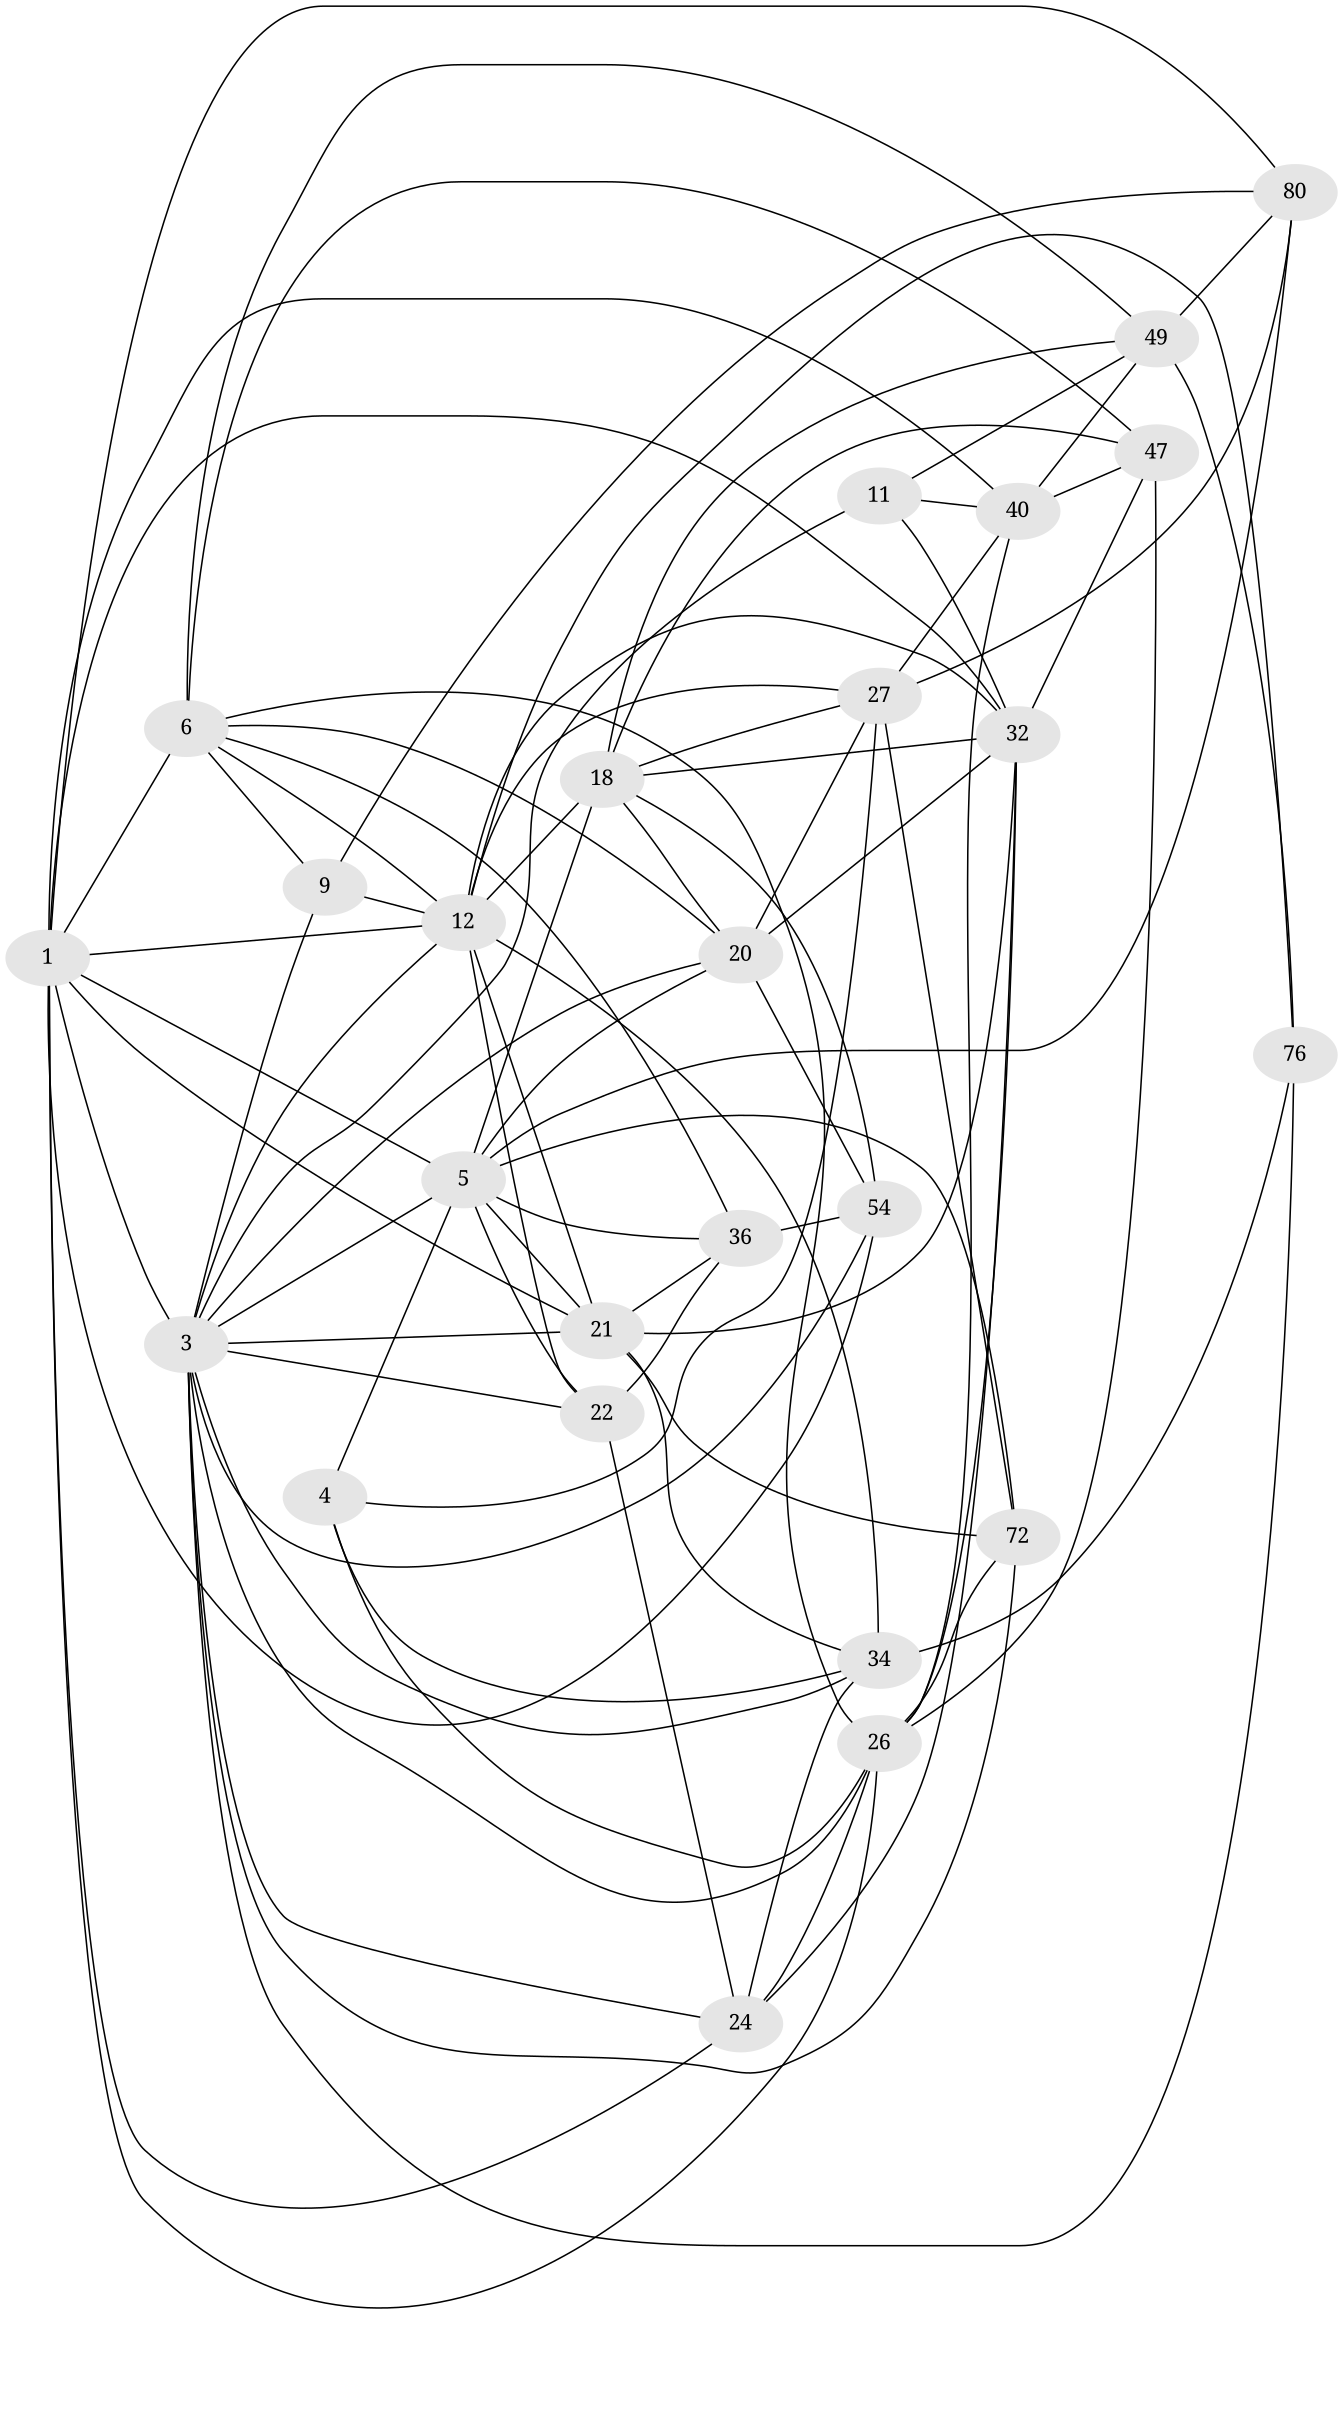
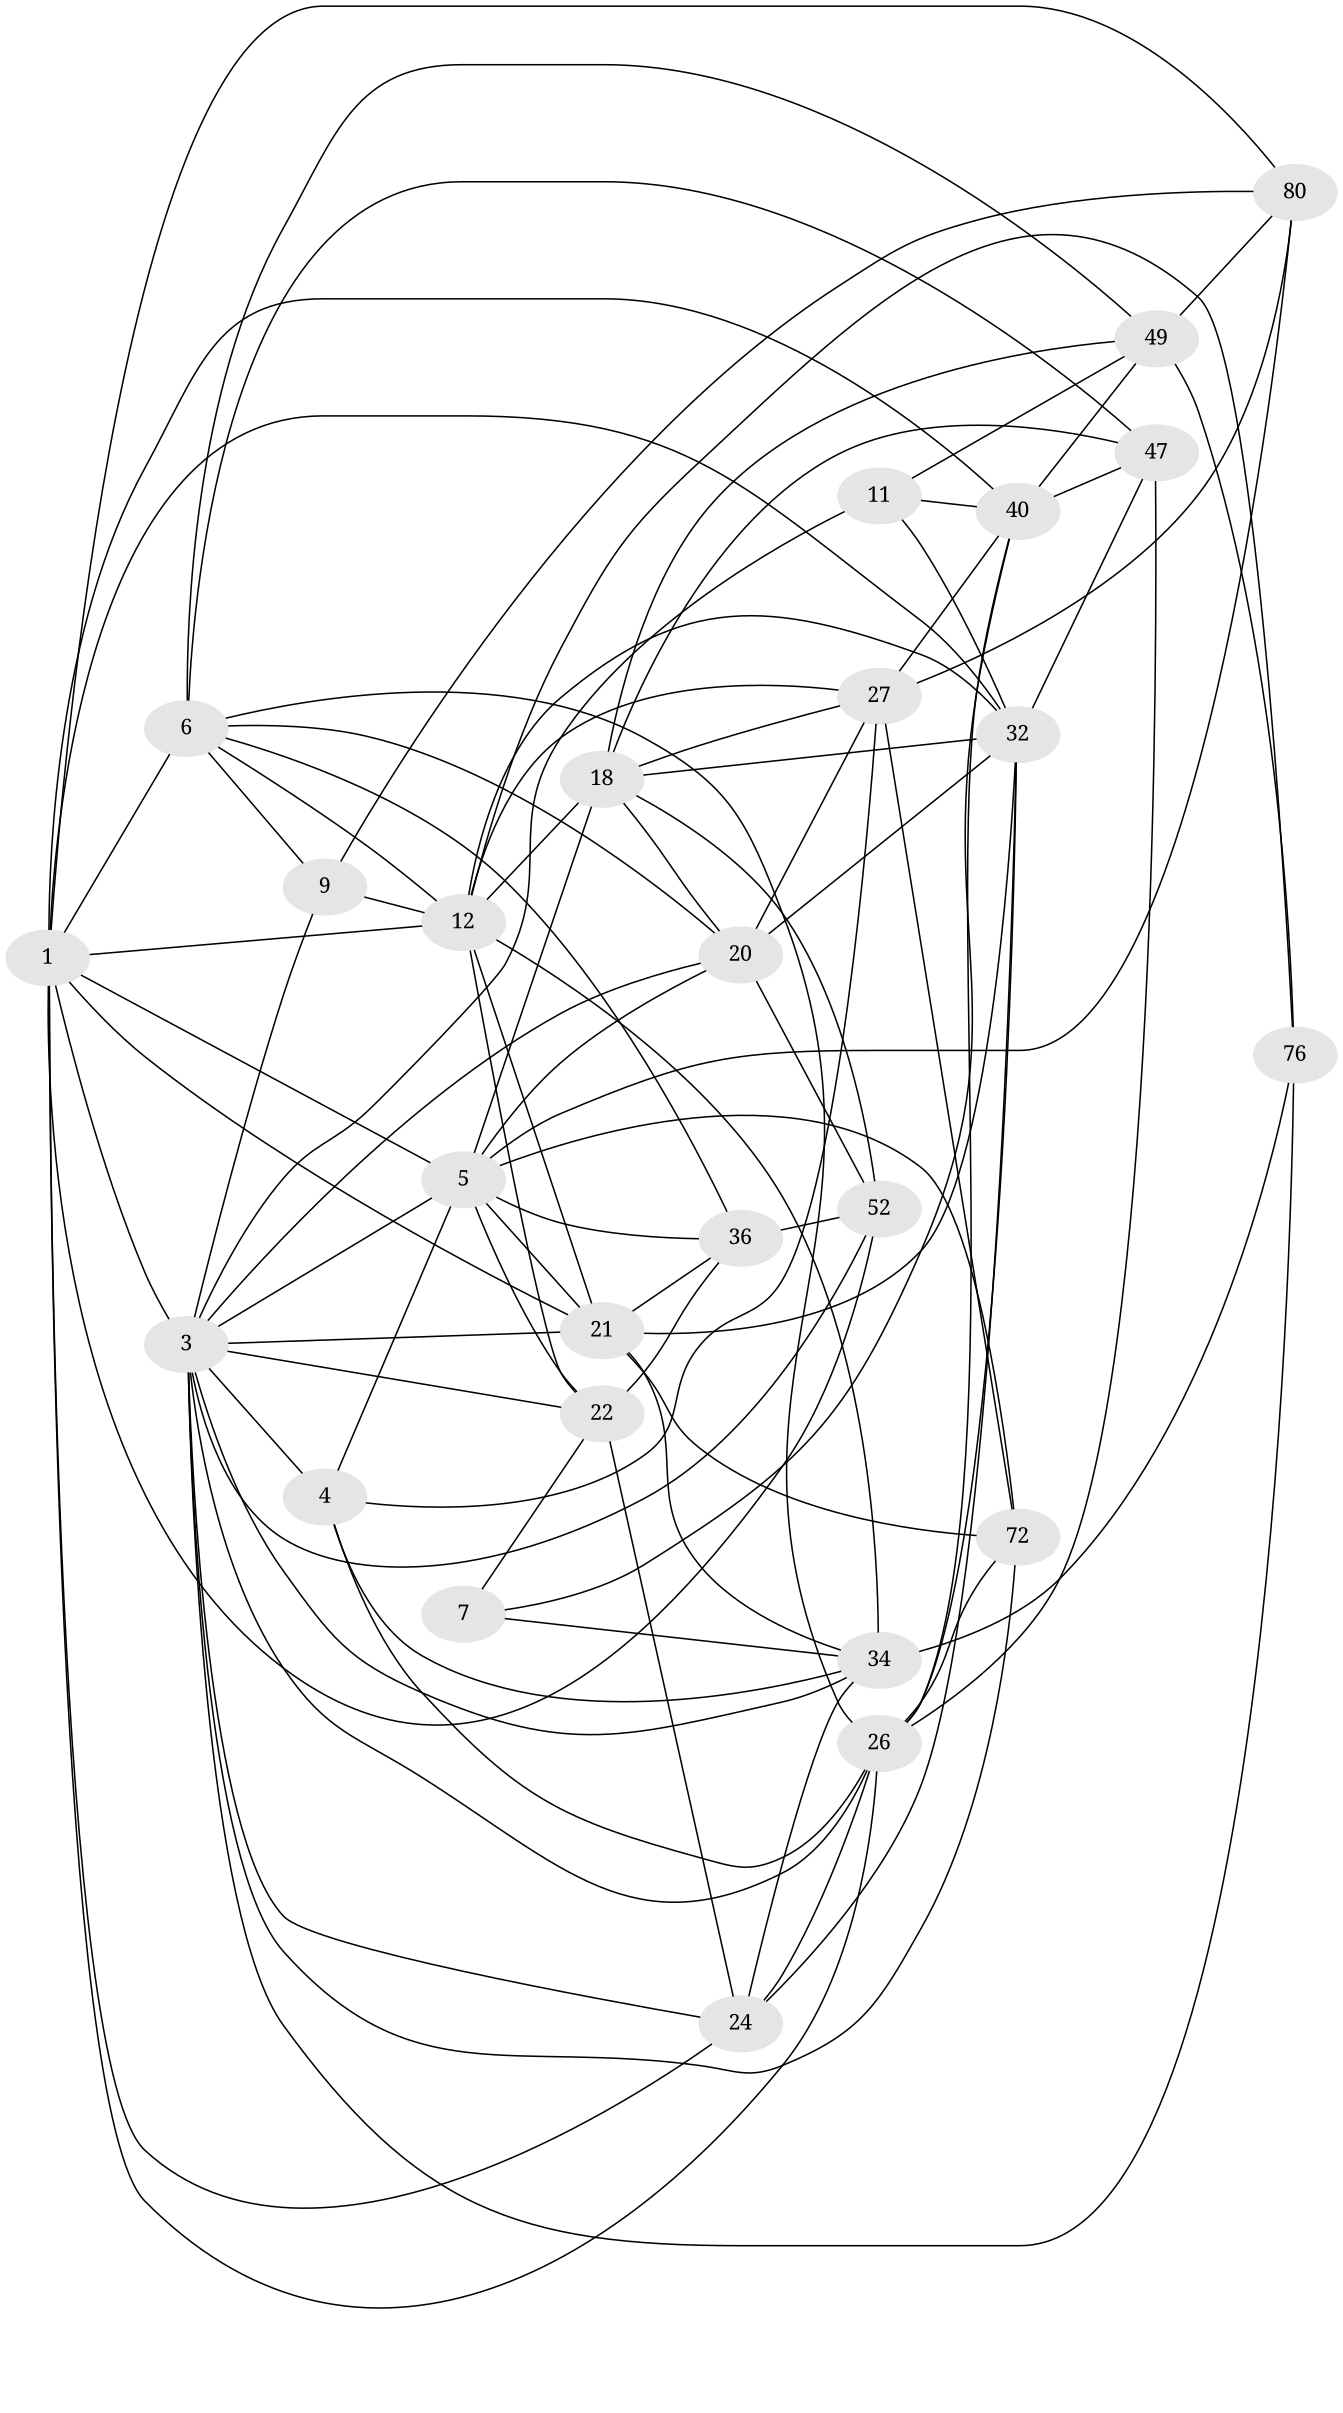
(285, 1110) -> (256, 1421)
(879, 1209) -> (879, 1209)
none -> (464, 1614)
